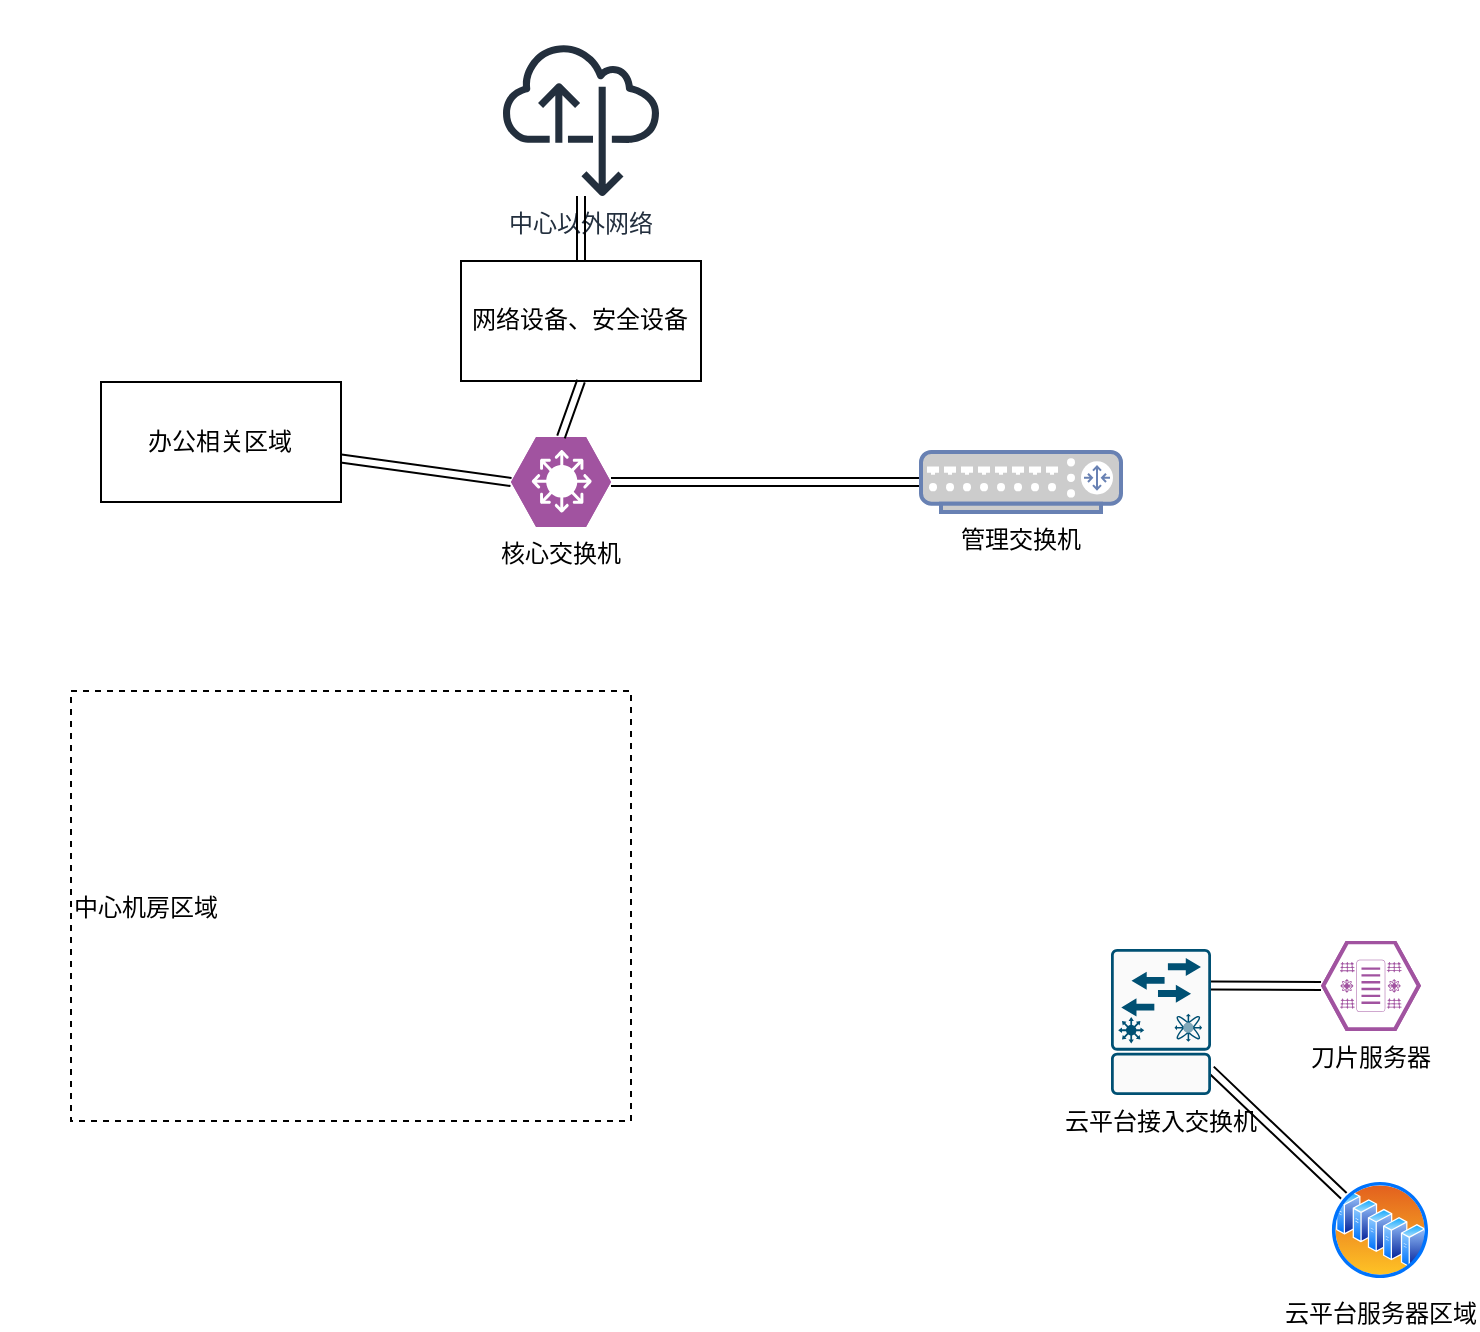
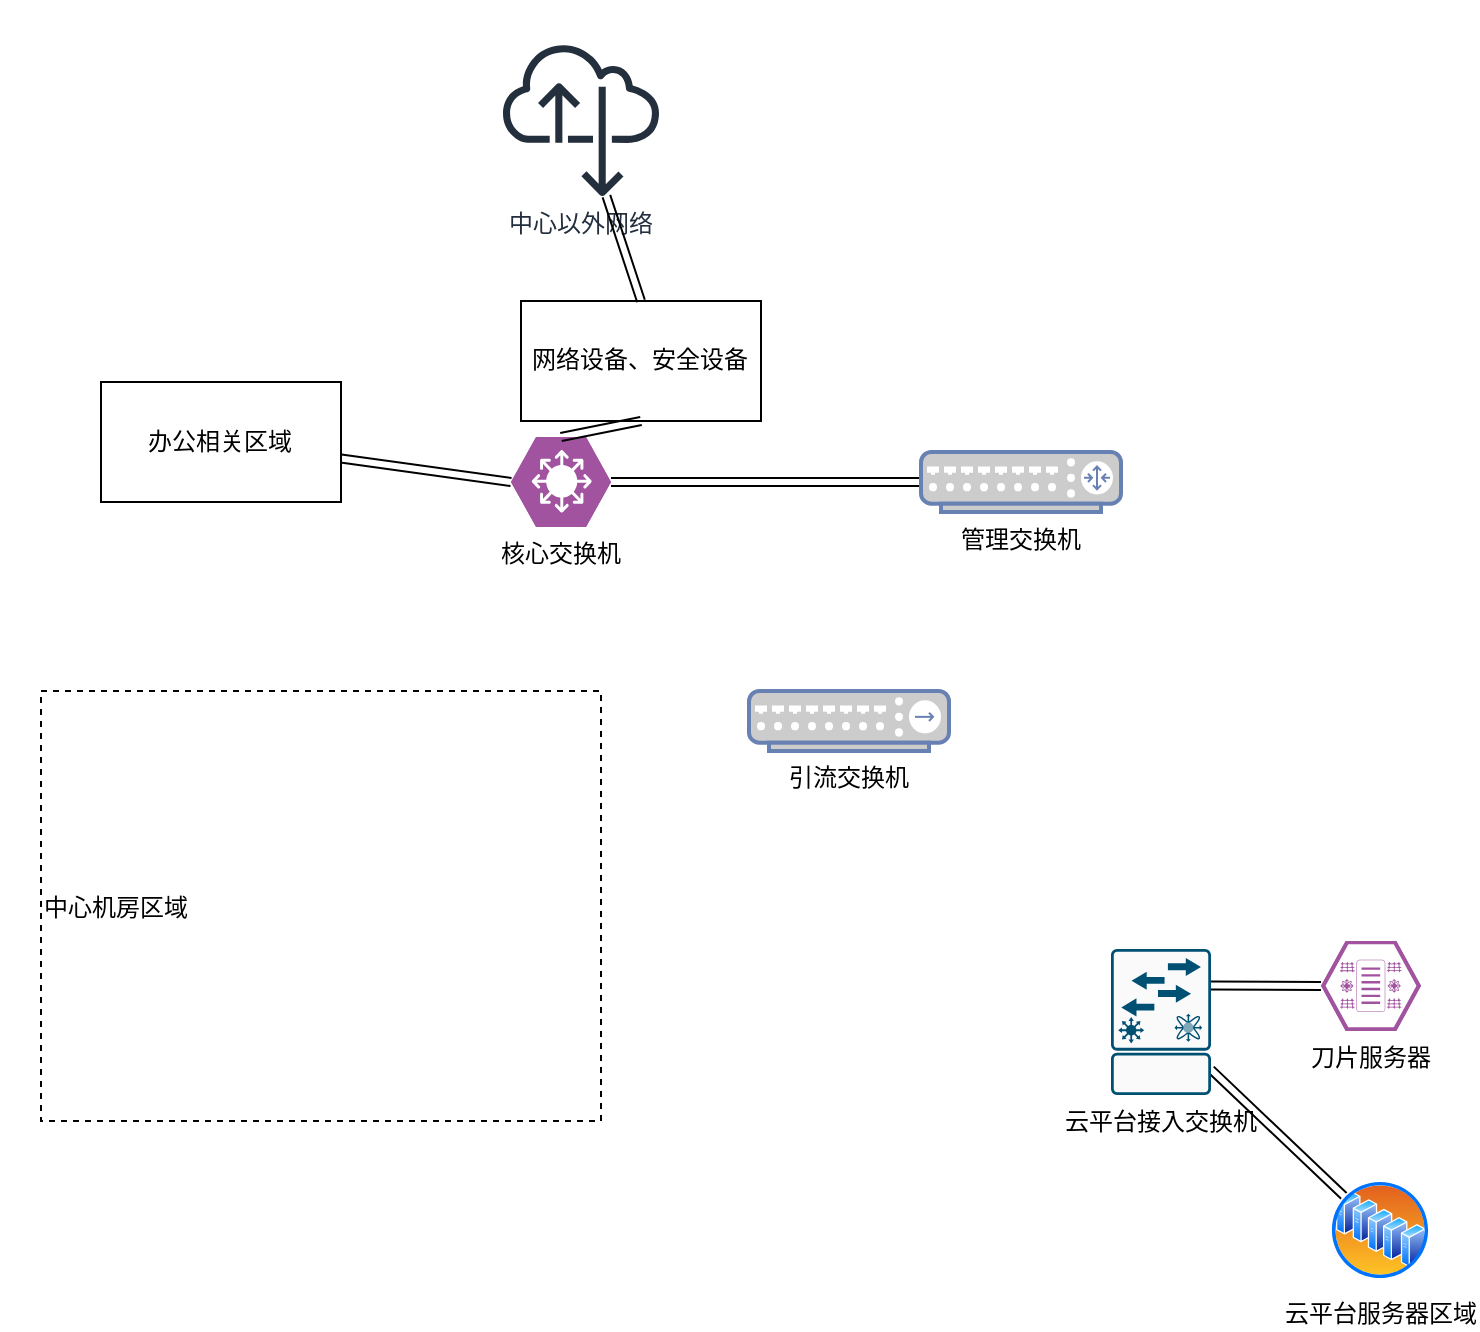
(581, 321) -> (641, 361)
none -> (849, 721)
(351, 906) -> (321, 906)
